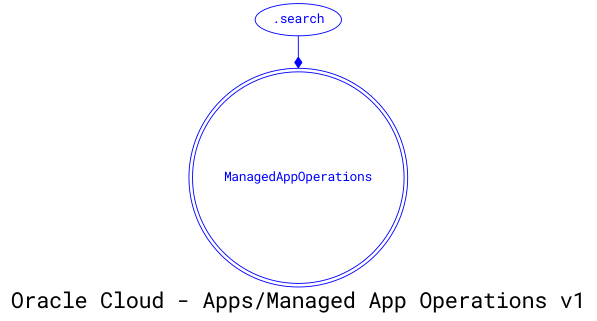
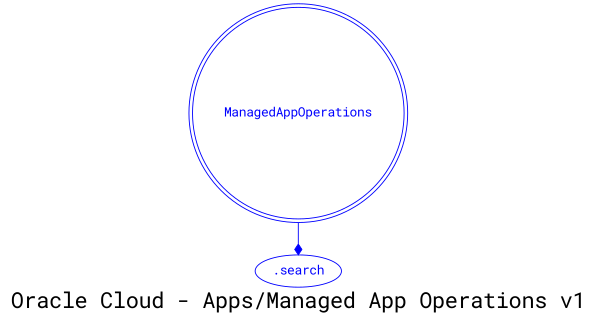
(298, 46) -> (298, 233)
